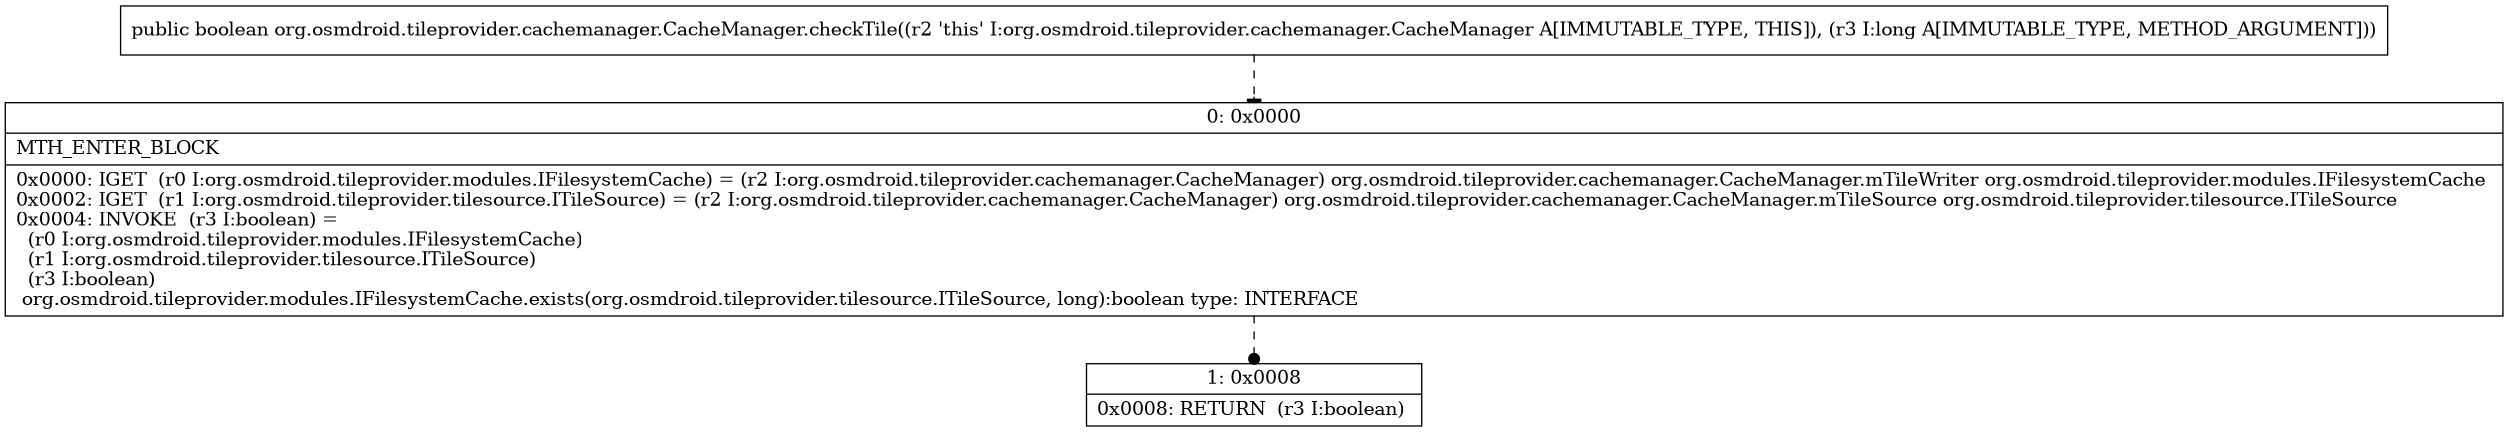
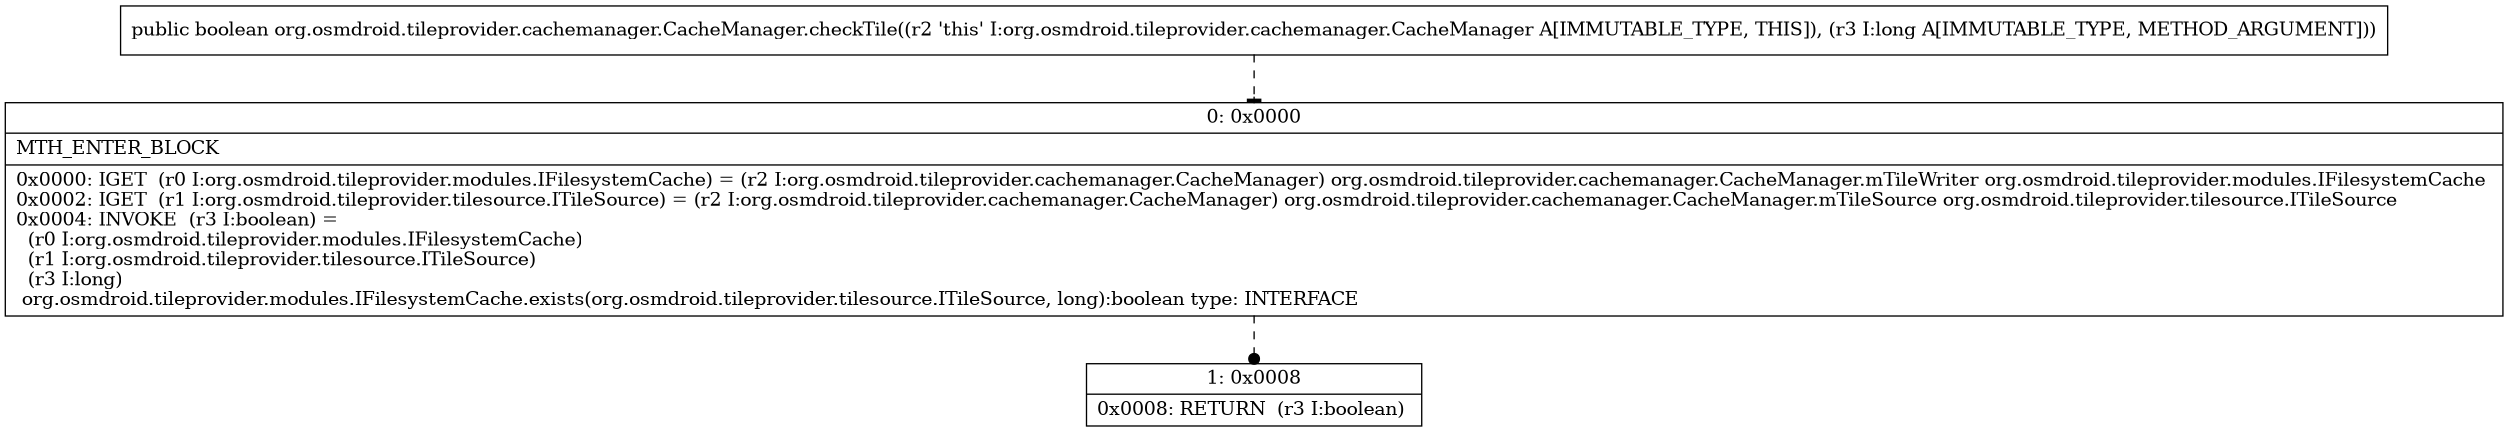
(86, 280) -> (70, 280)
